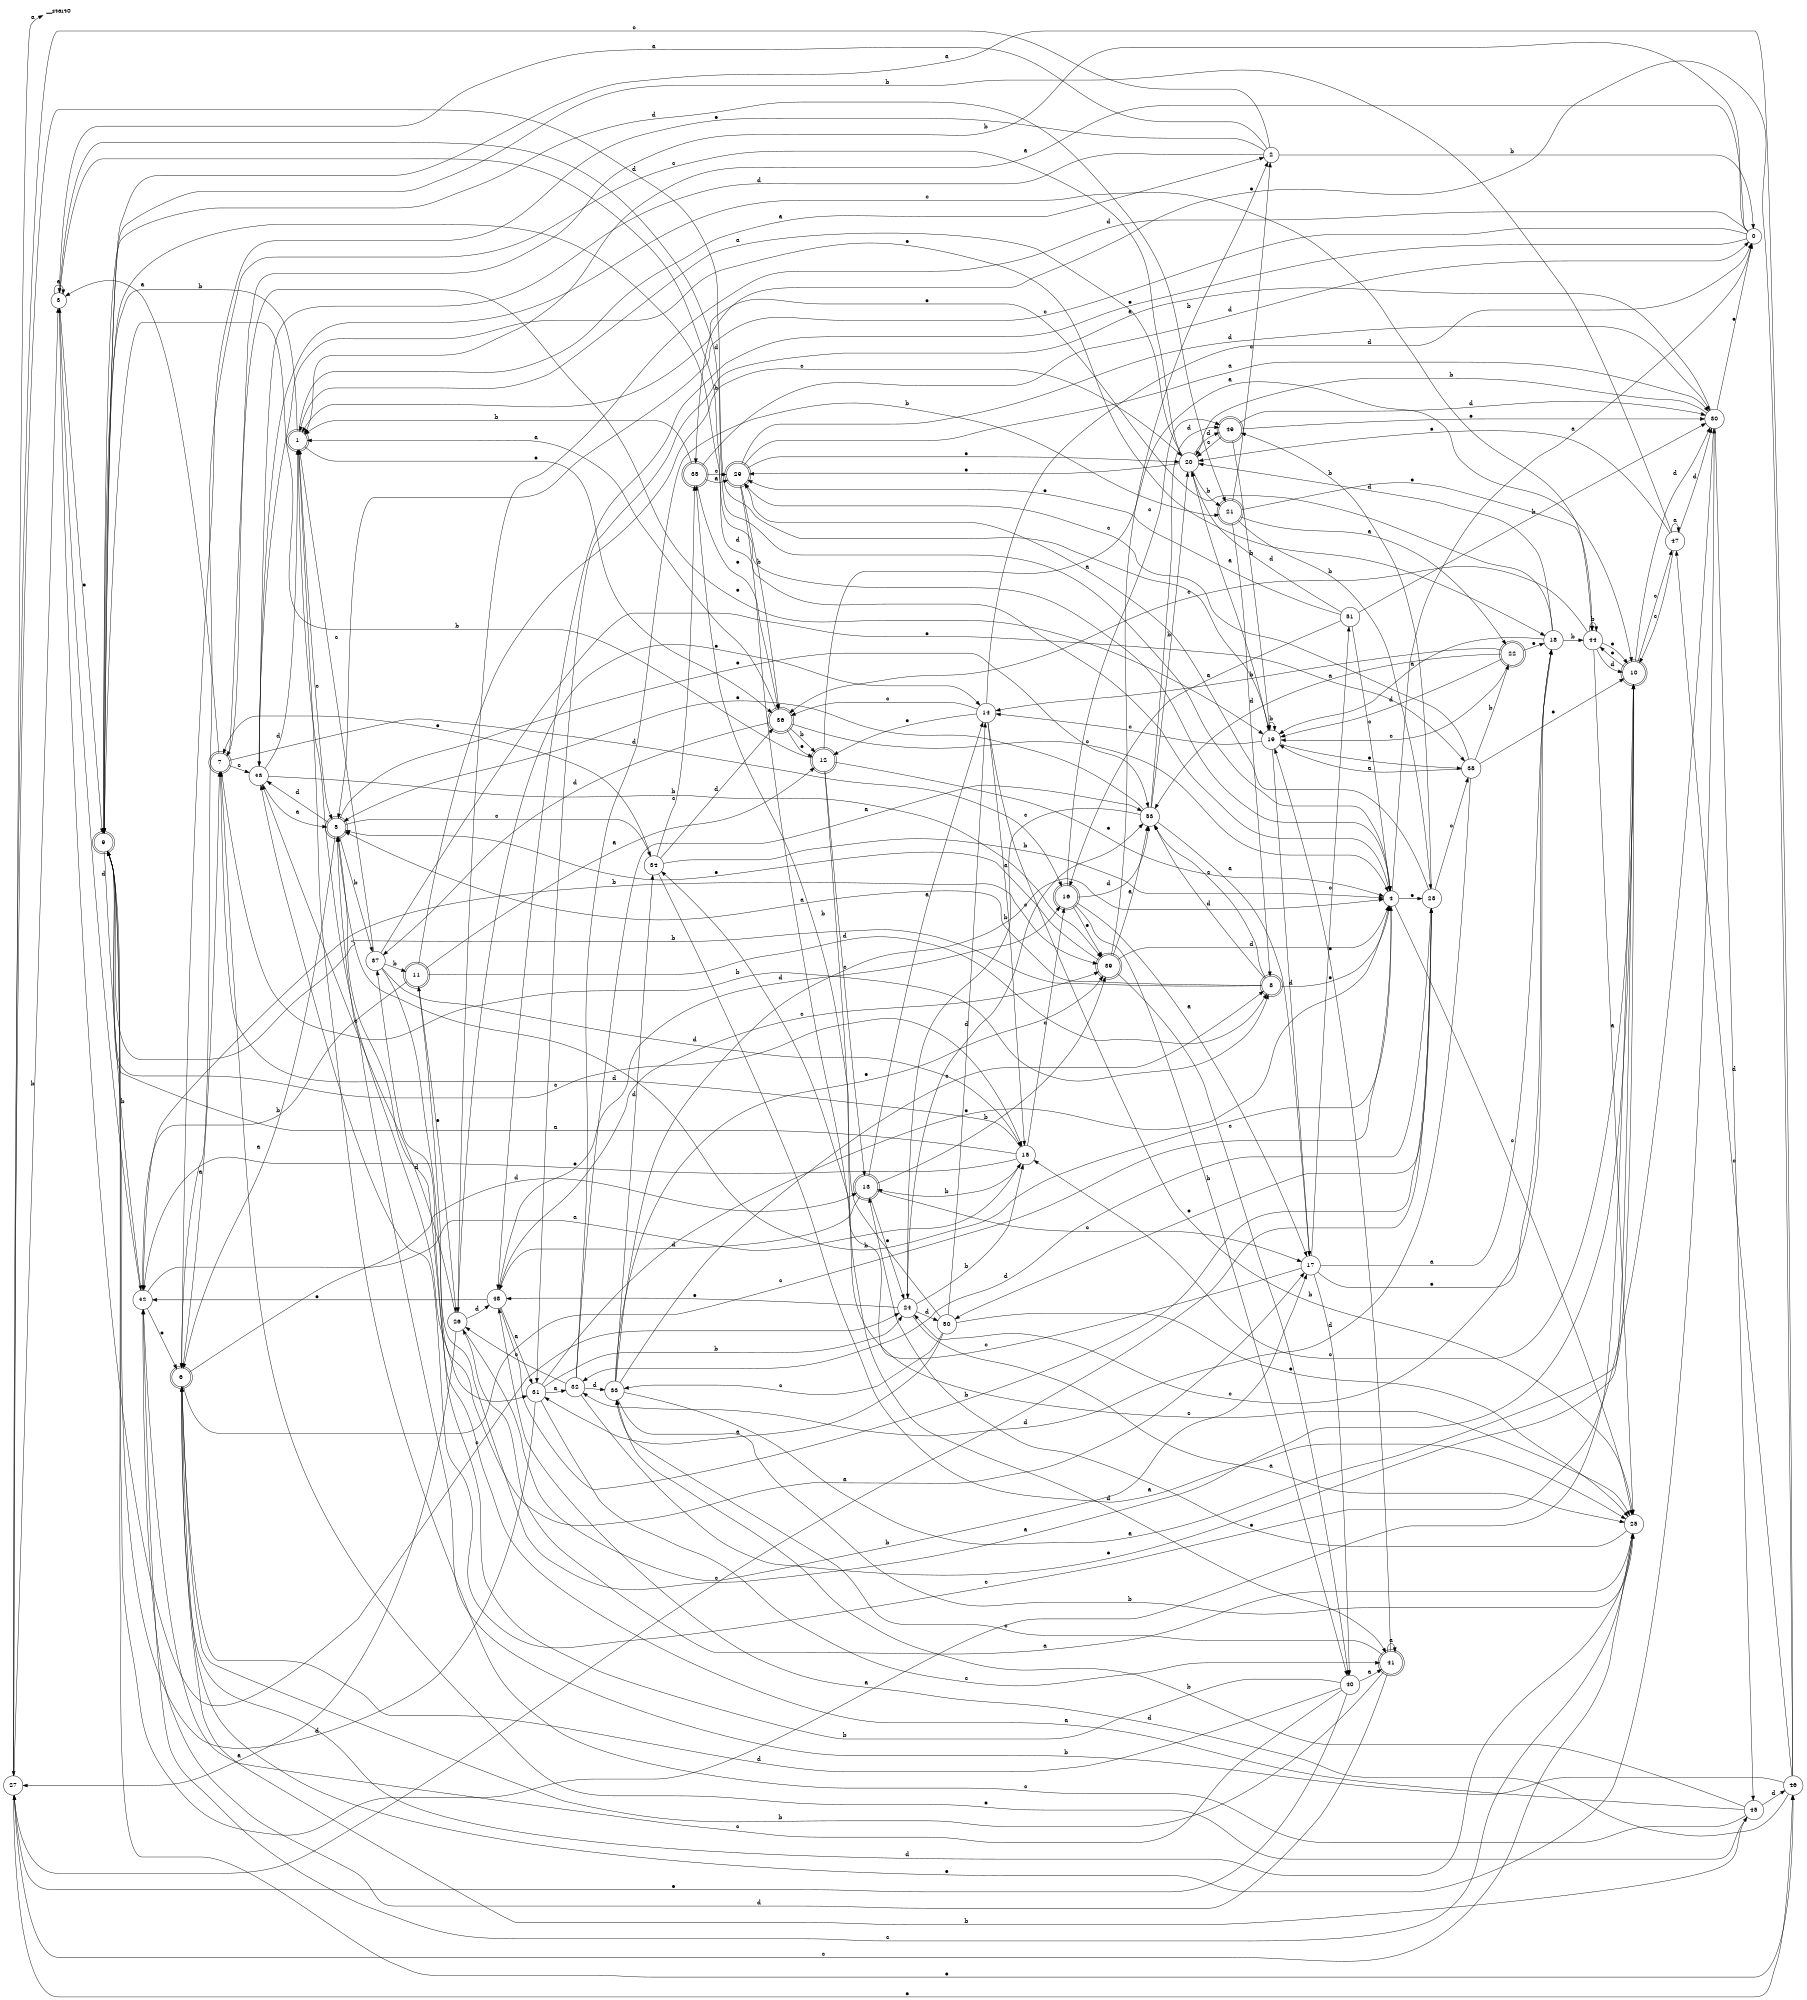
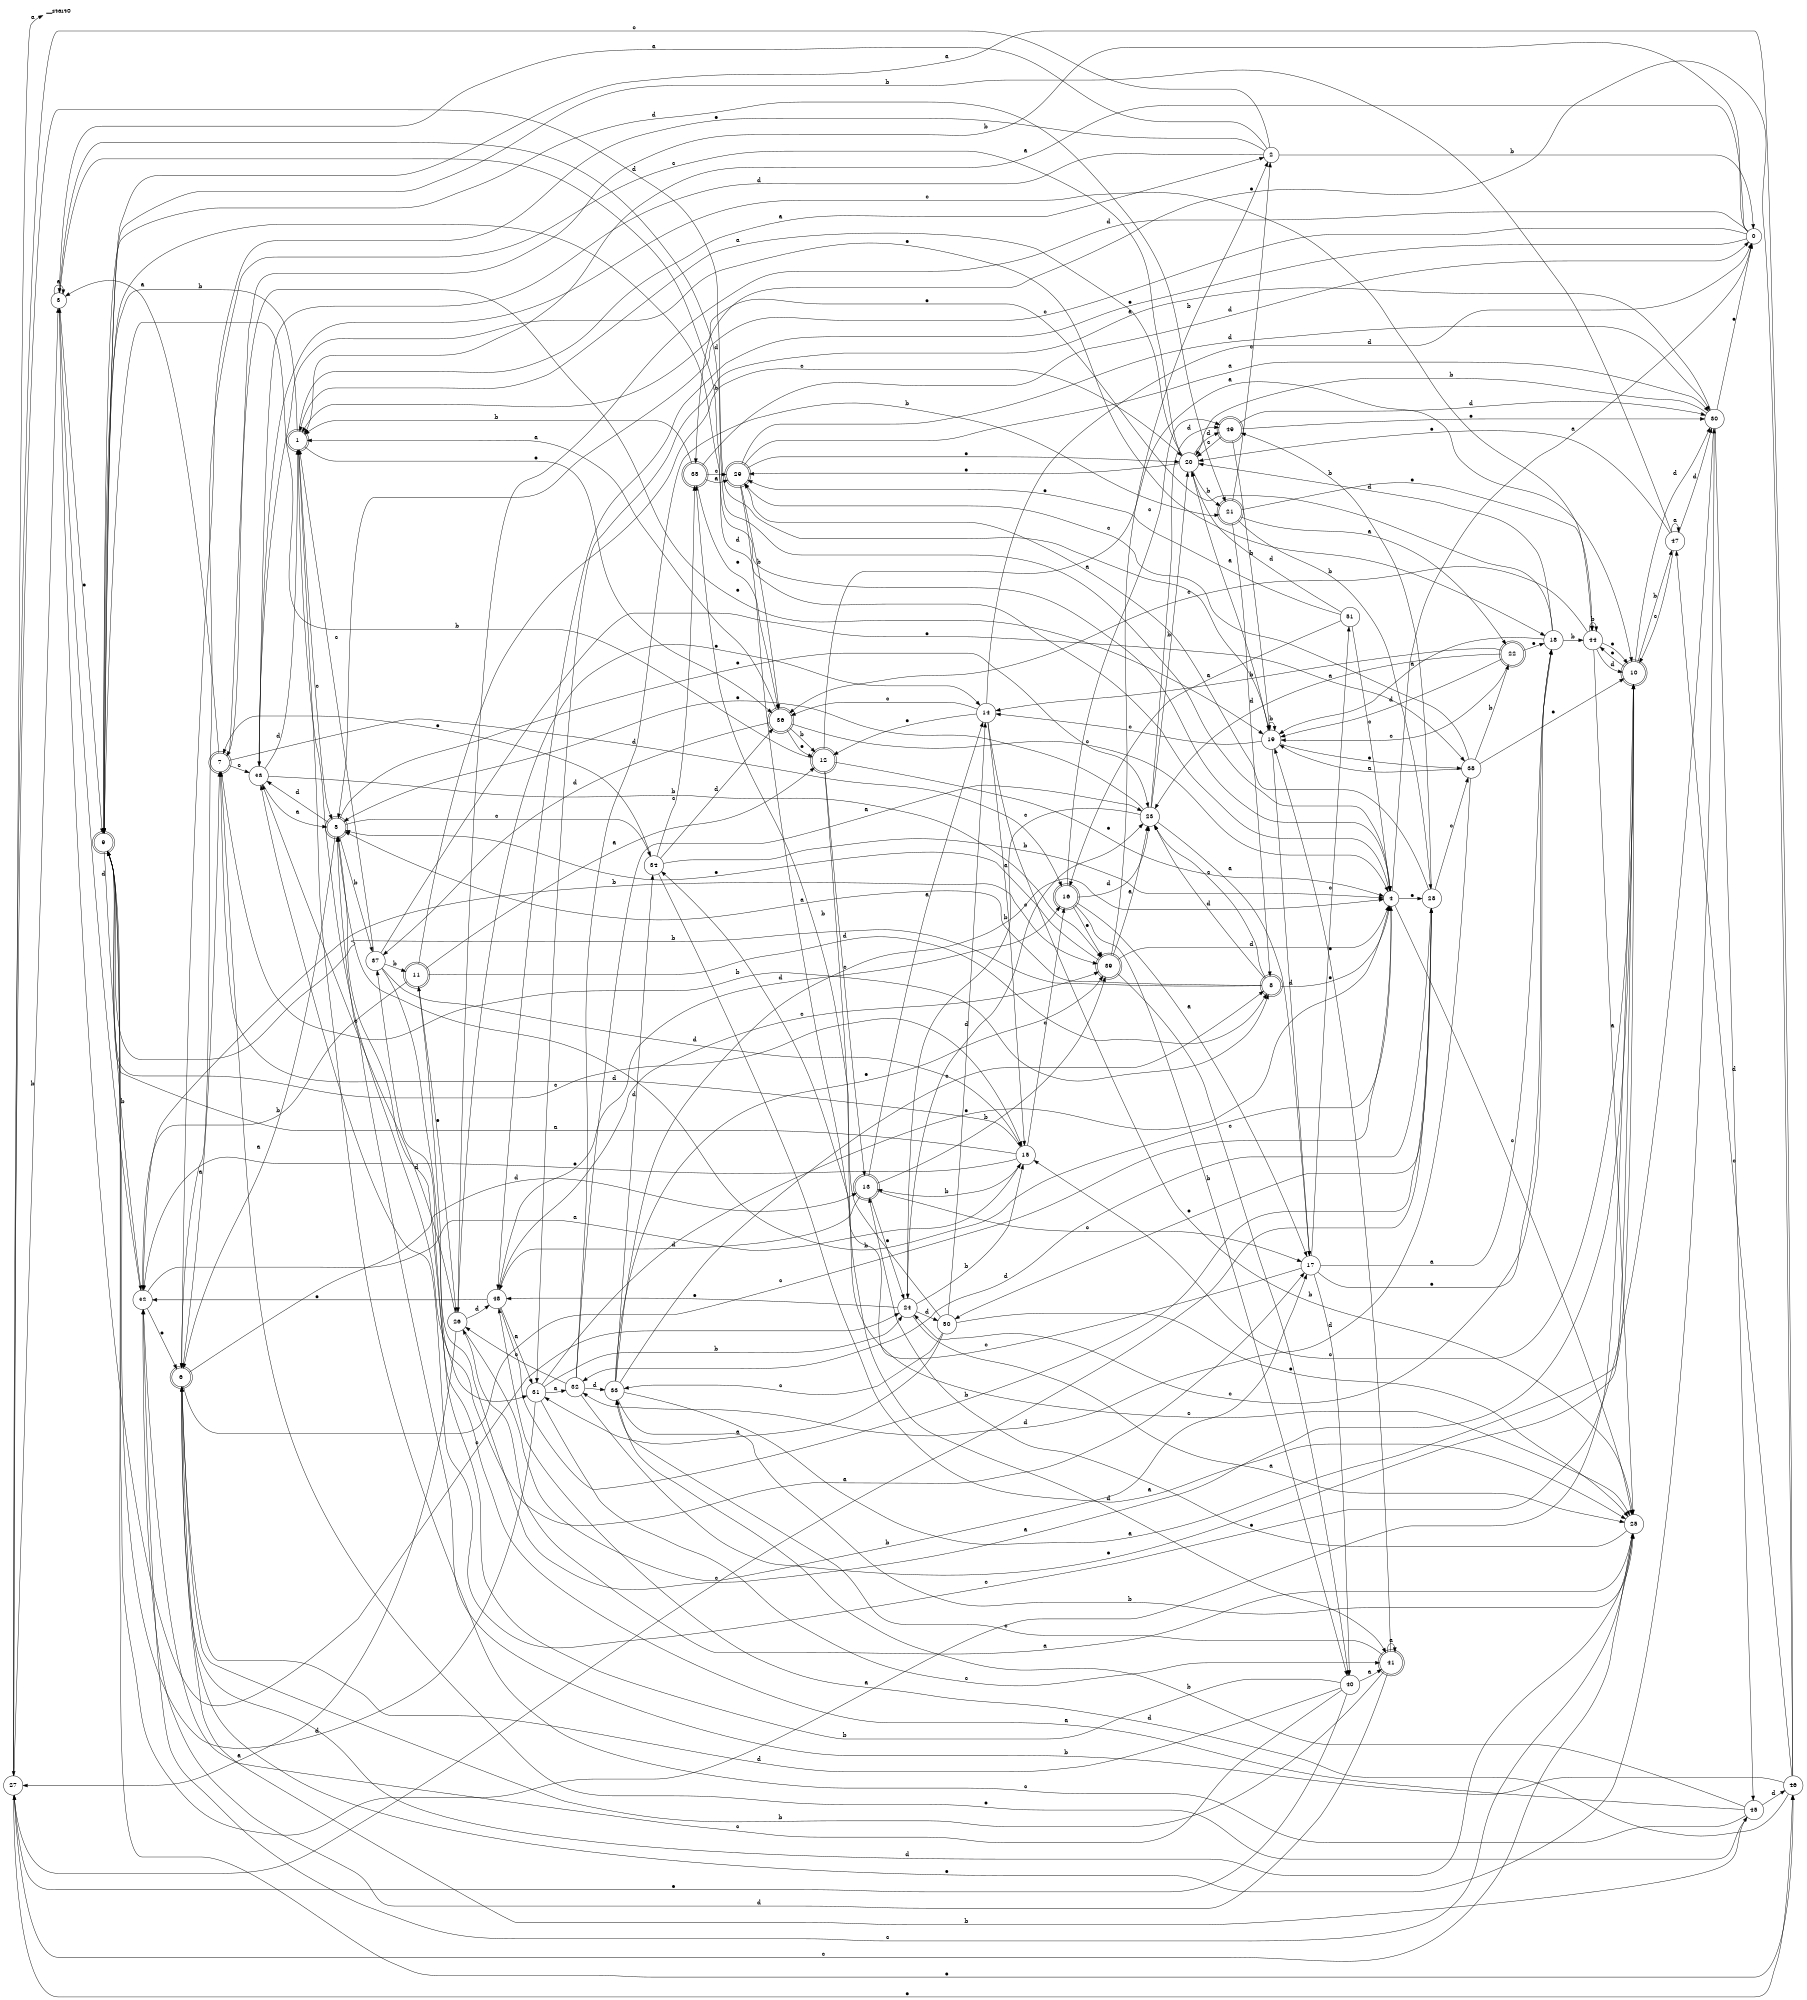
(1530, 518) -> none
(1655, 596) -> (1655, 596)
(1150, 817) -> (1150, 817)
